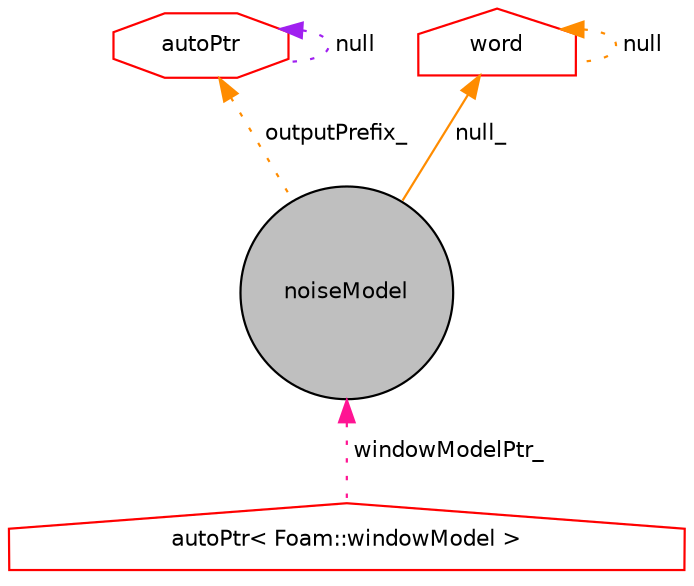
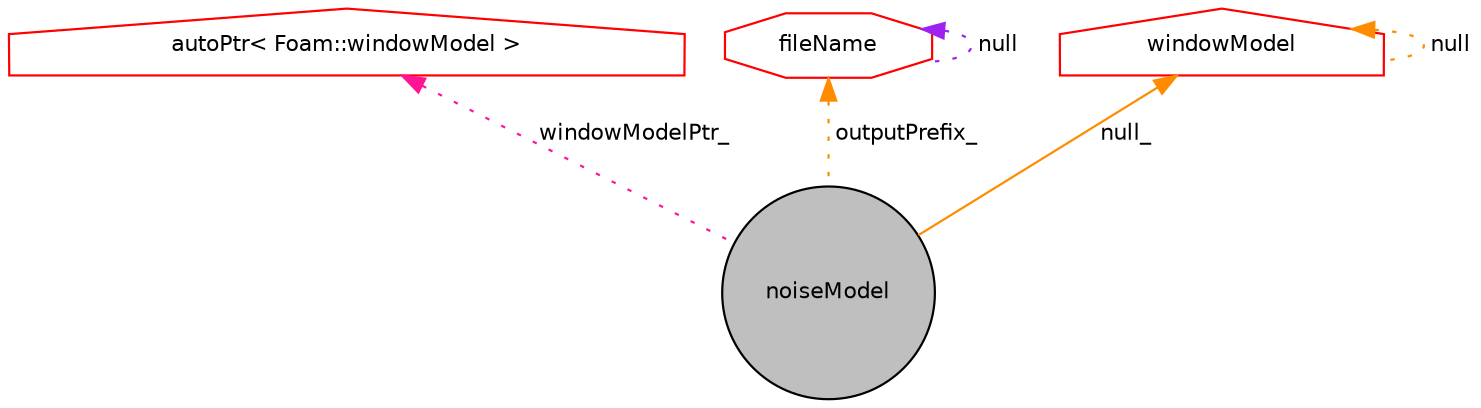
(201, 46) -> (829, 46)
(497, 46) -> (1222, 46)
(347, 463) -> (578, 164)
